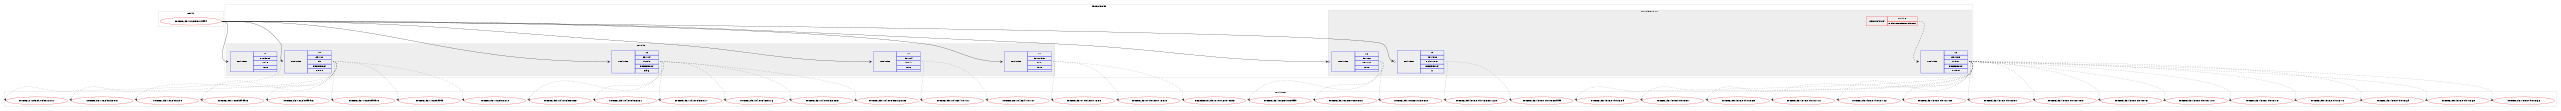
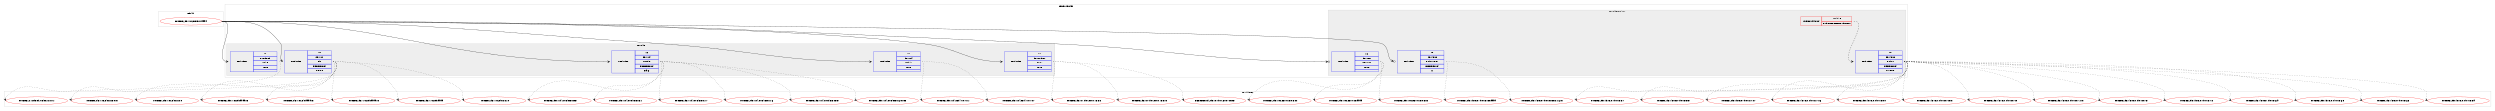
(1935, 101) -> none
